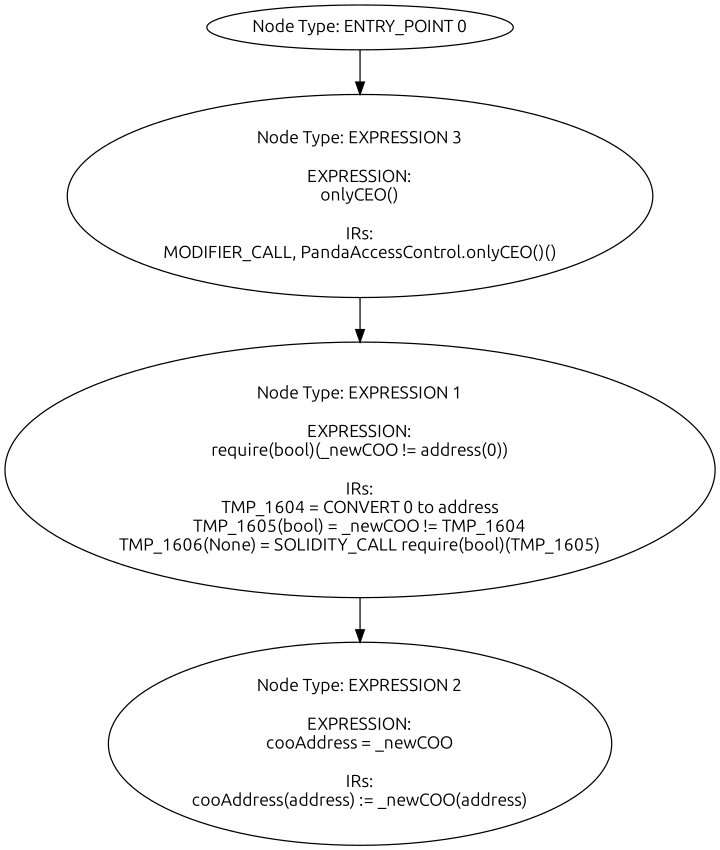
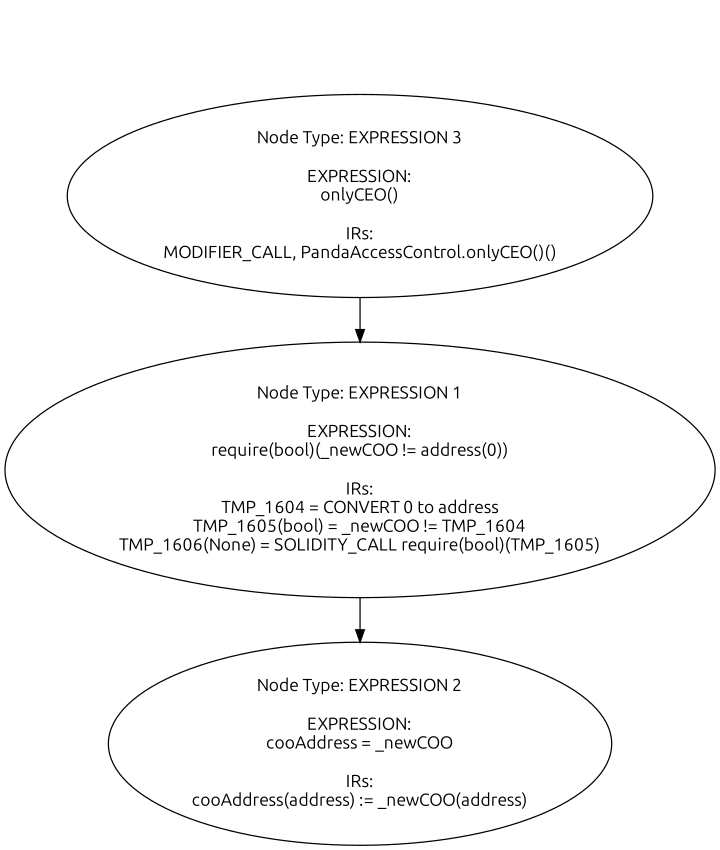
(360, 27) -> none
